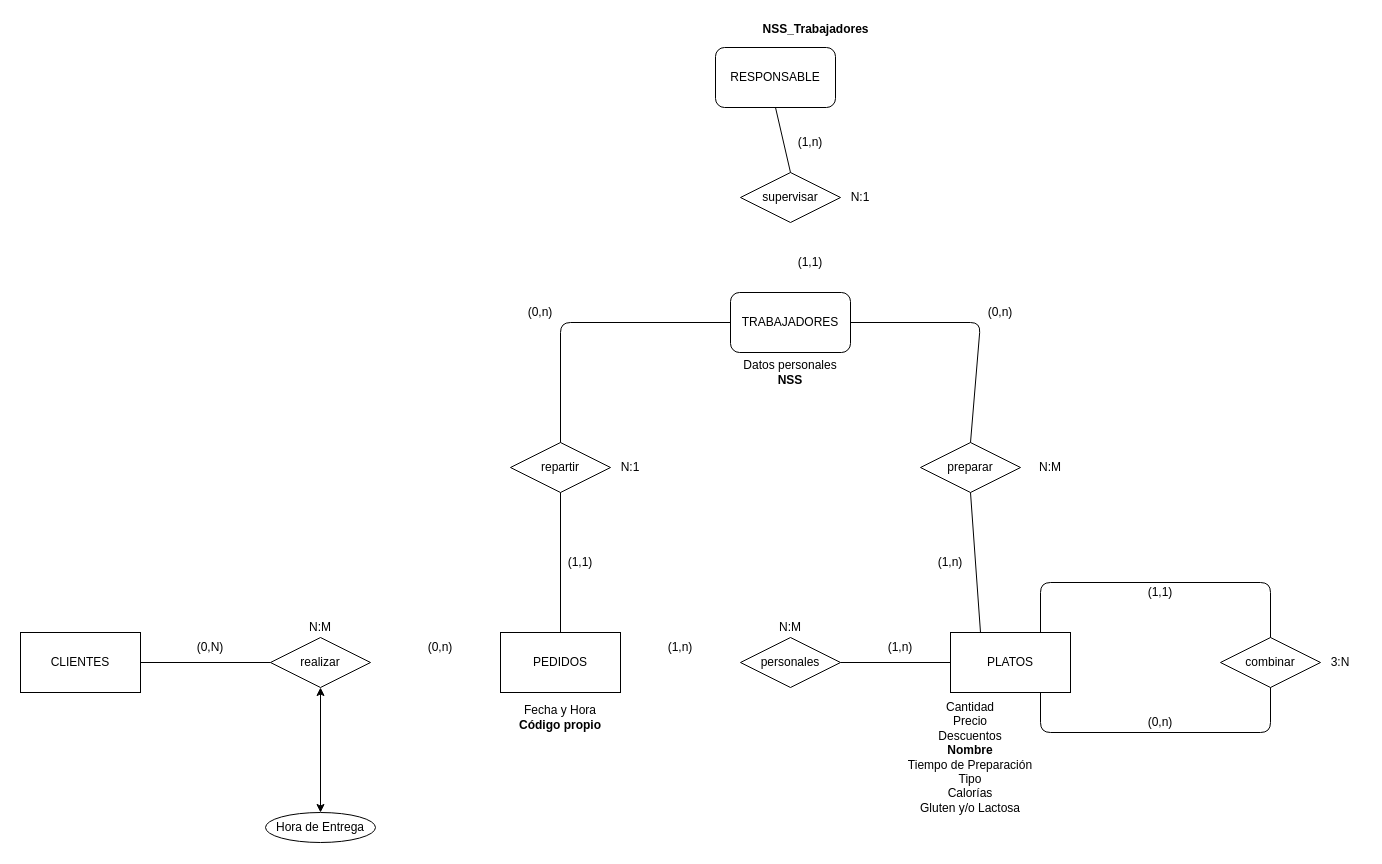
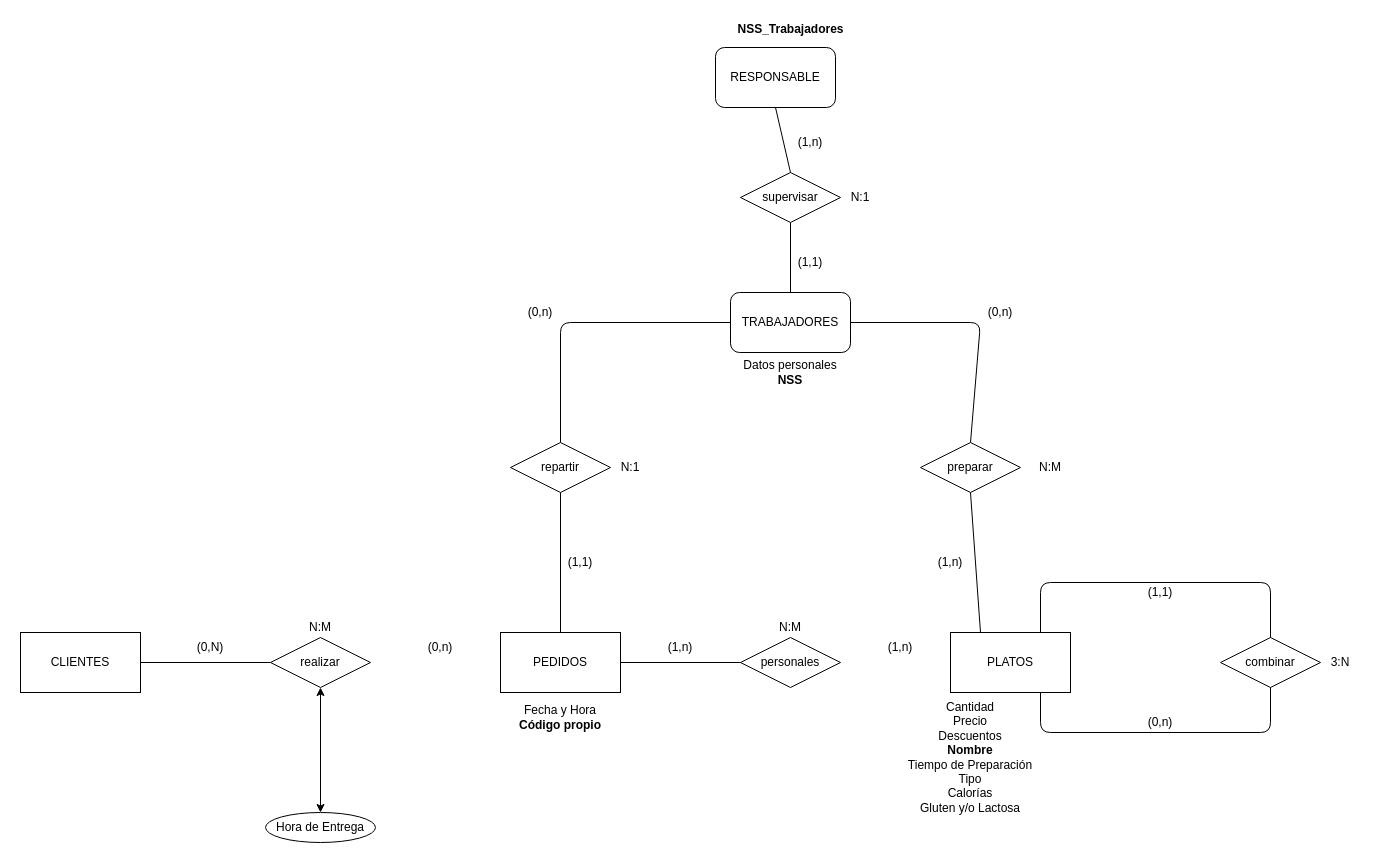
(816, 30) -> (791, 30)
none -> (791, 258)
none -> (681, 663)
(896, 663) -> none
